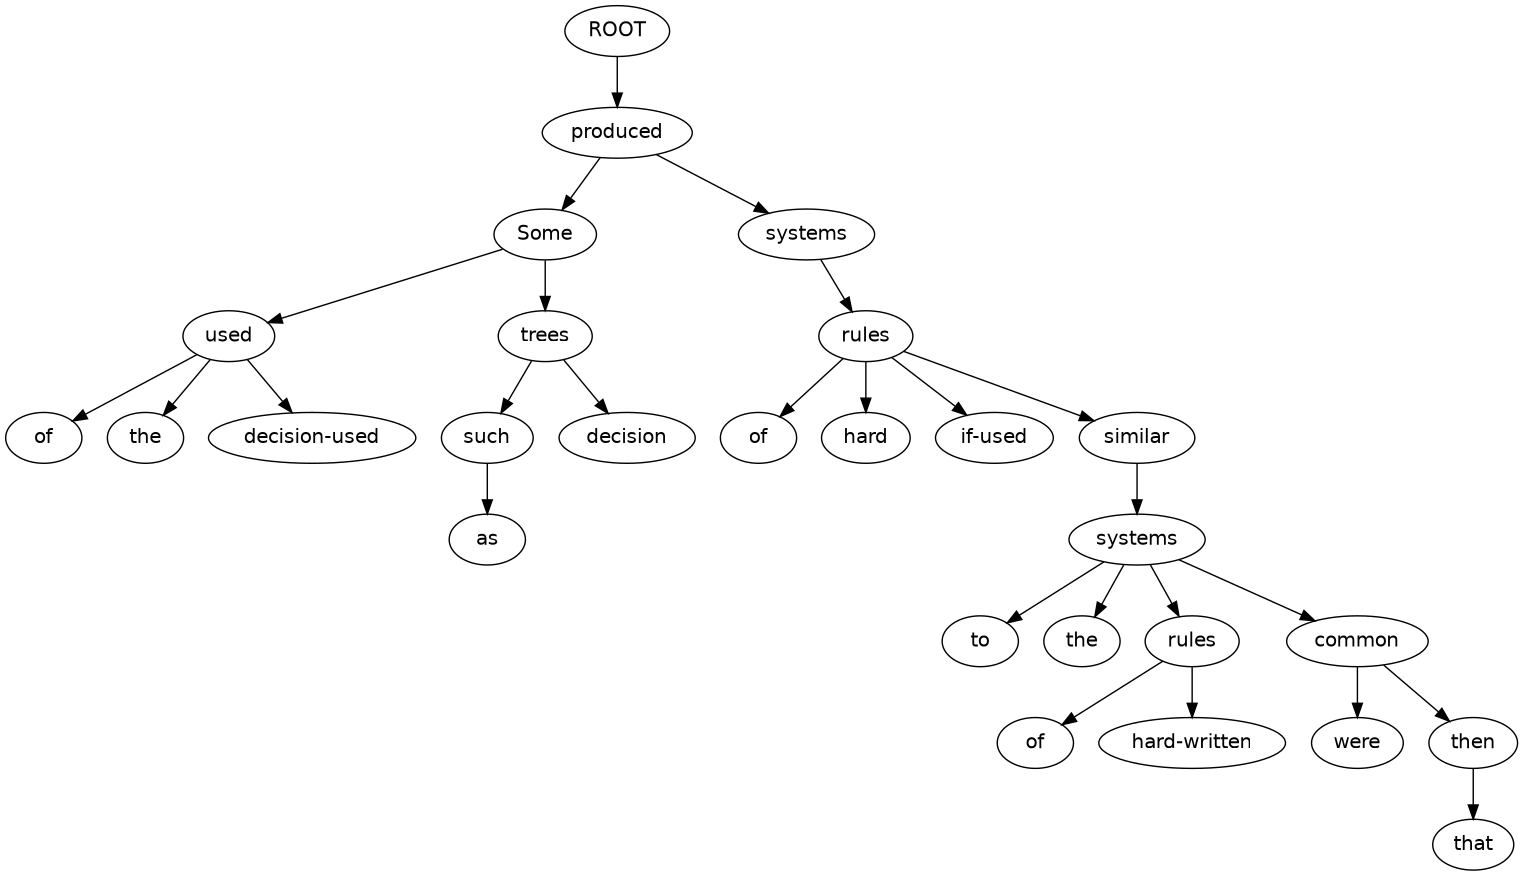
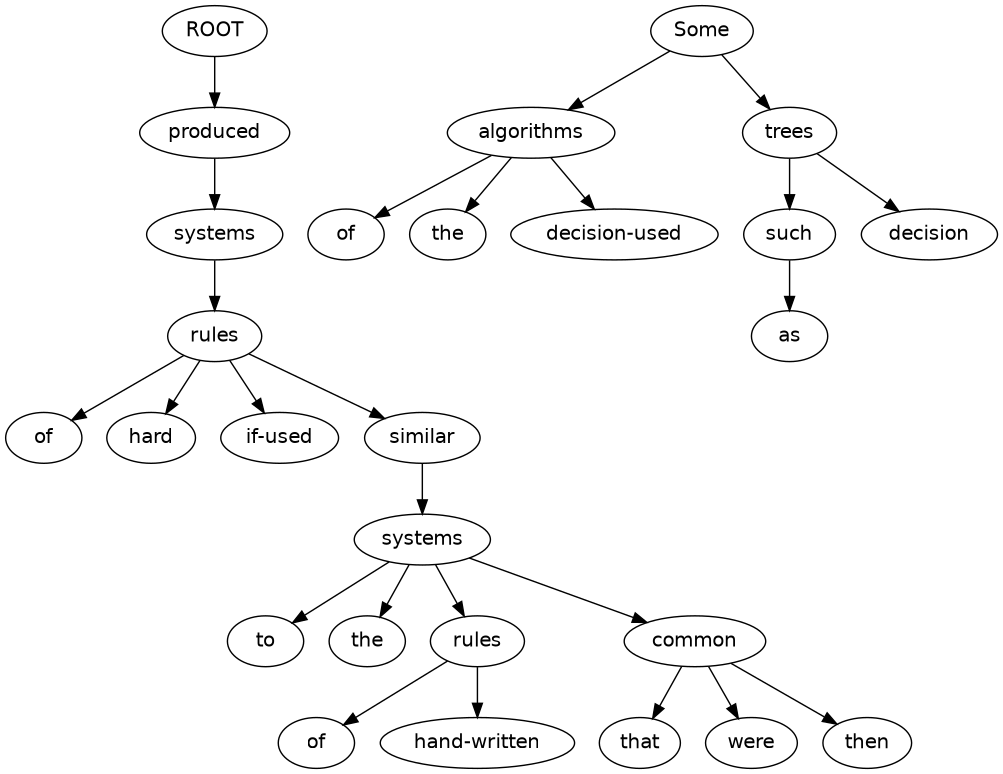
(585, 178) -> none
(229, 336) -> (531, 133)
(1192, 743) -> (477, 743)
(1473, 787) -> (671, 686)
